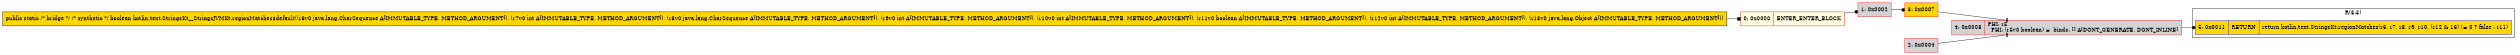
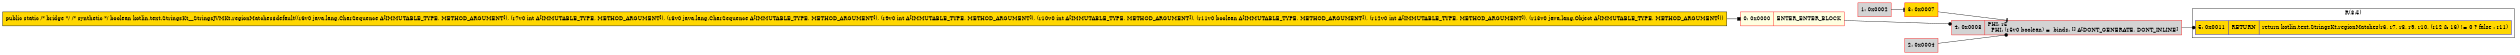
(1897, 10) -> (1897, 10)
(1850, 13) -> (1896, 22)
(1971, 39) -> (1971, 39)
